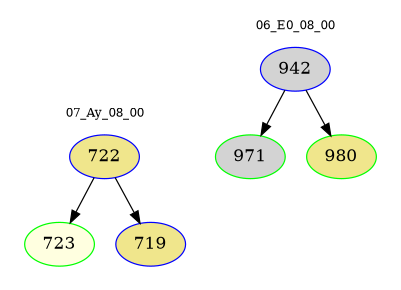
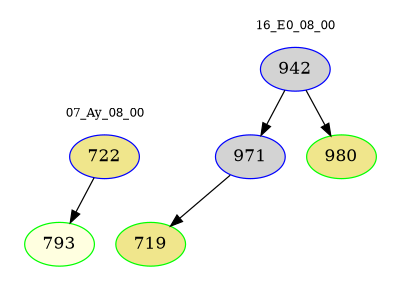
(296, 26) -> (296, 26)
(250, 157) -> (250, 157)
(125, 195) -> (205, 197)
(60, 244) -> (60, 244)
(151, 244) -> (151, 244)
